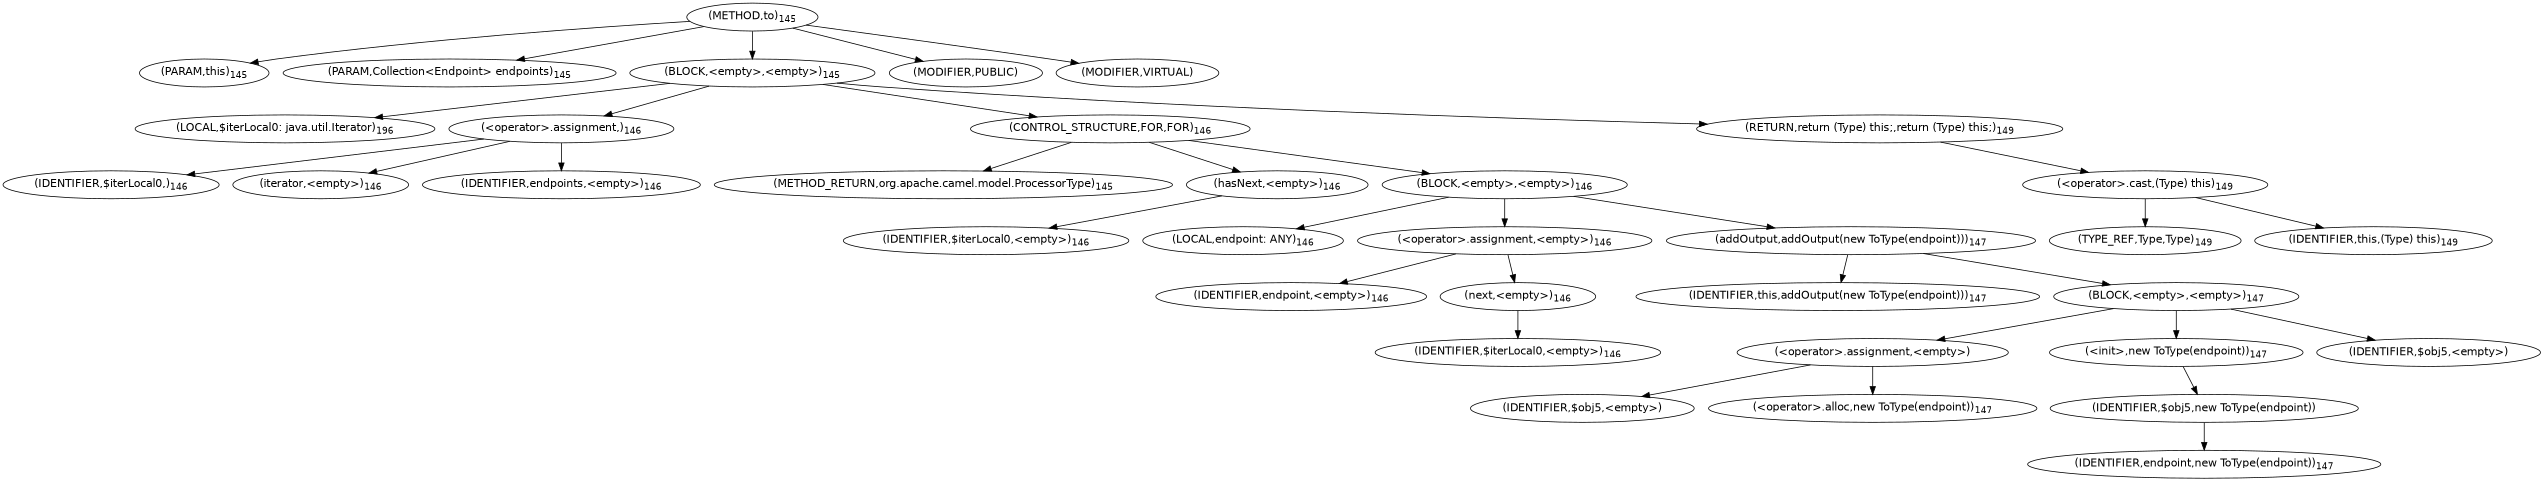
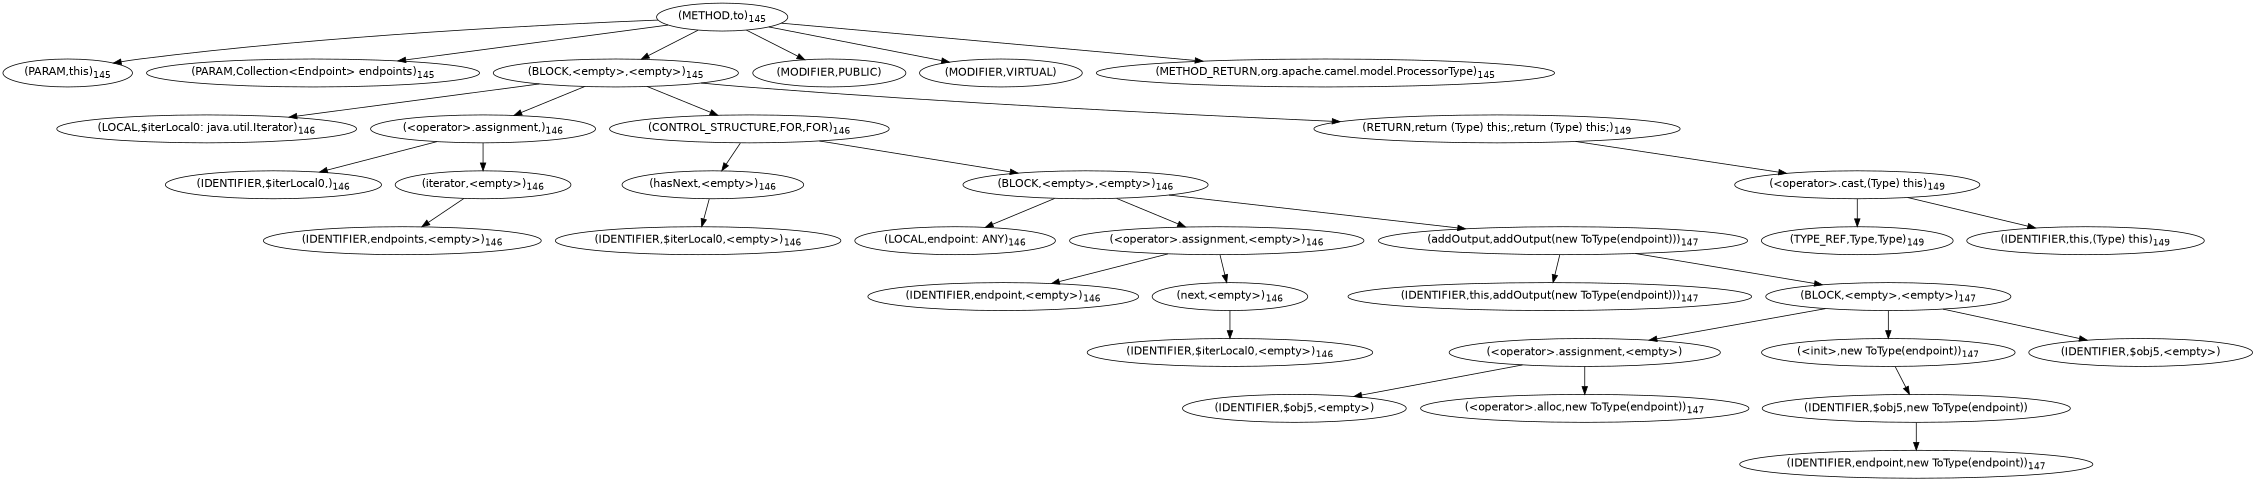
(385, 128) -> (307, 128)
(561, 153) -> (446, 210)
(1031, 155) -> (988, 42)
